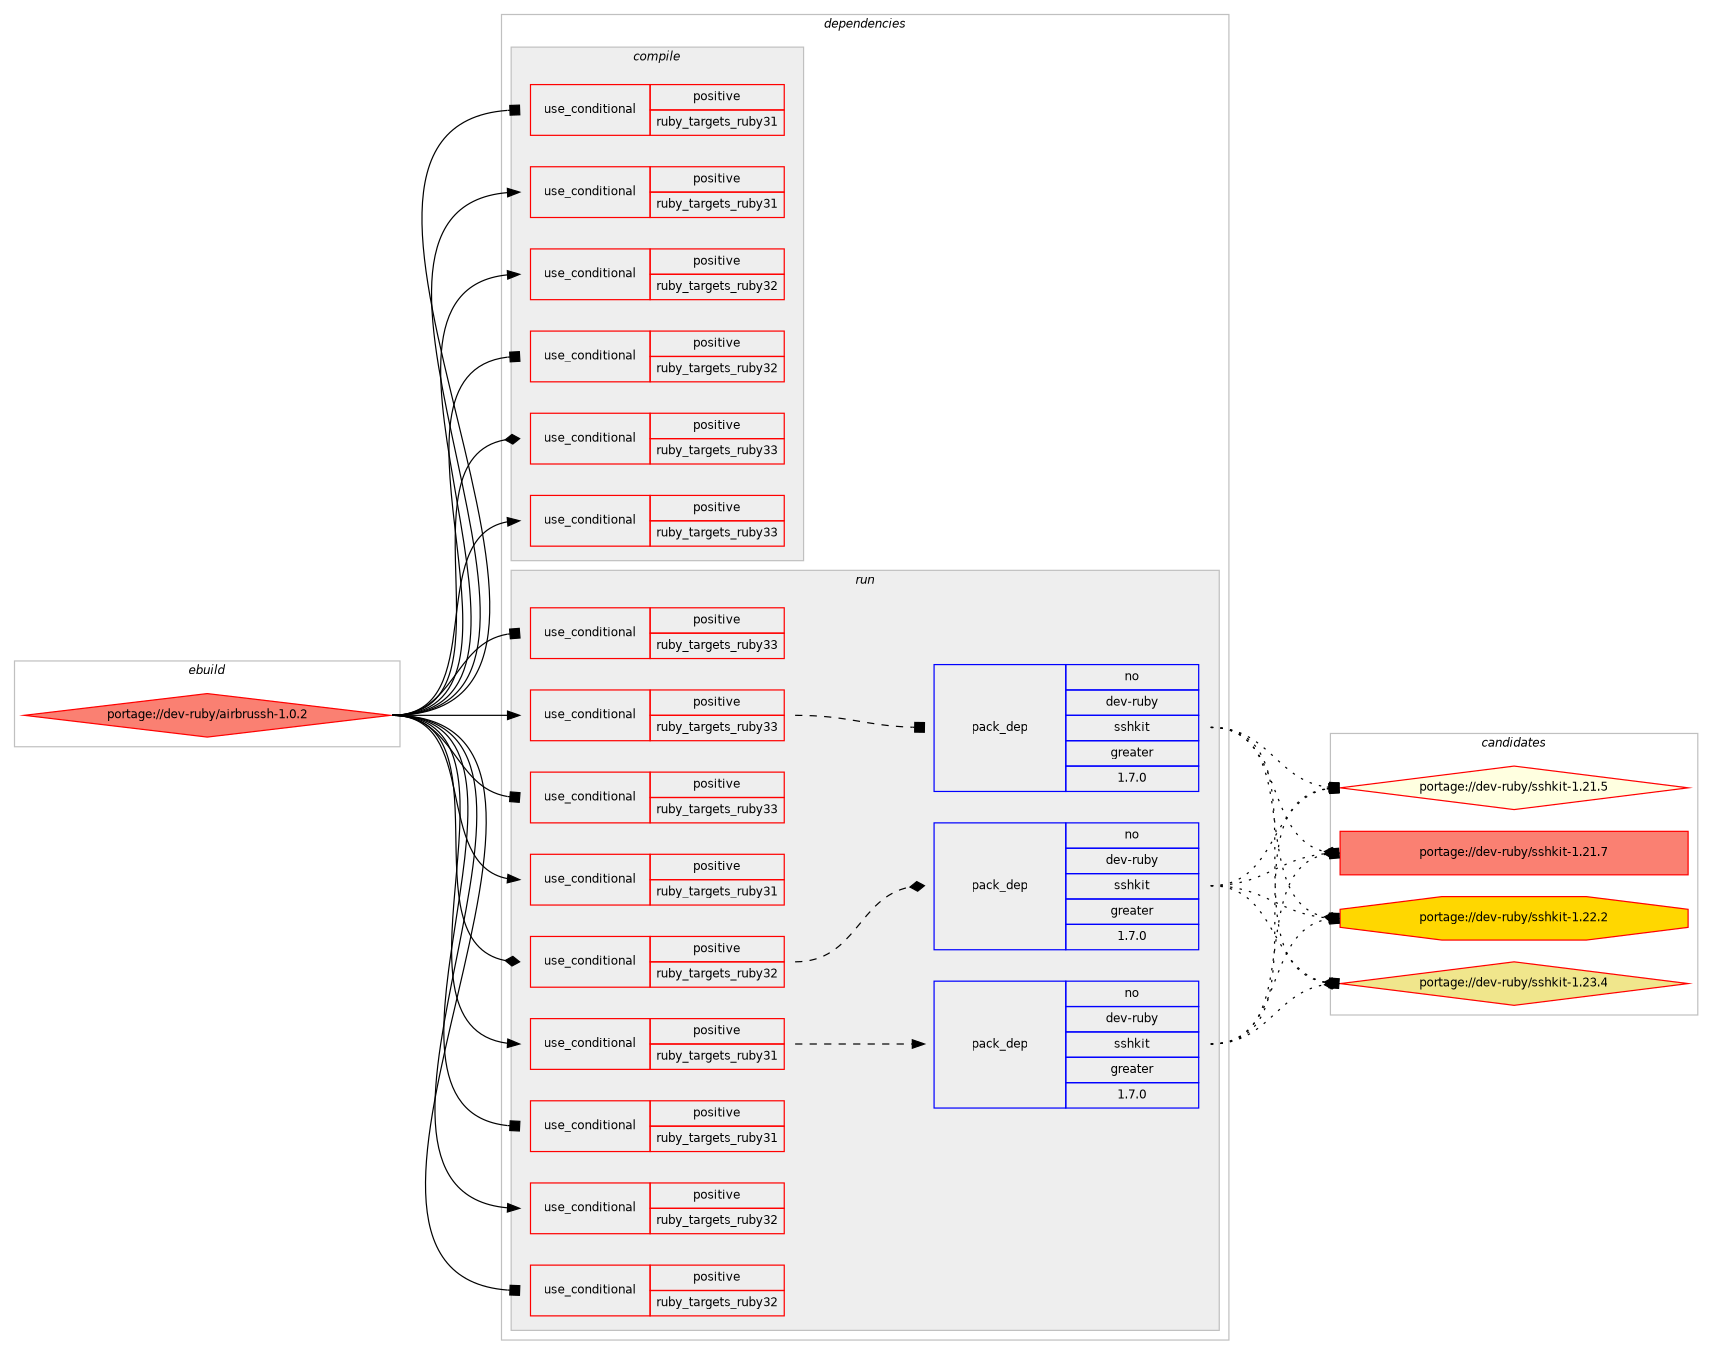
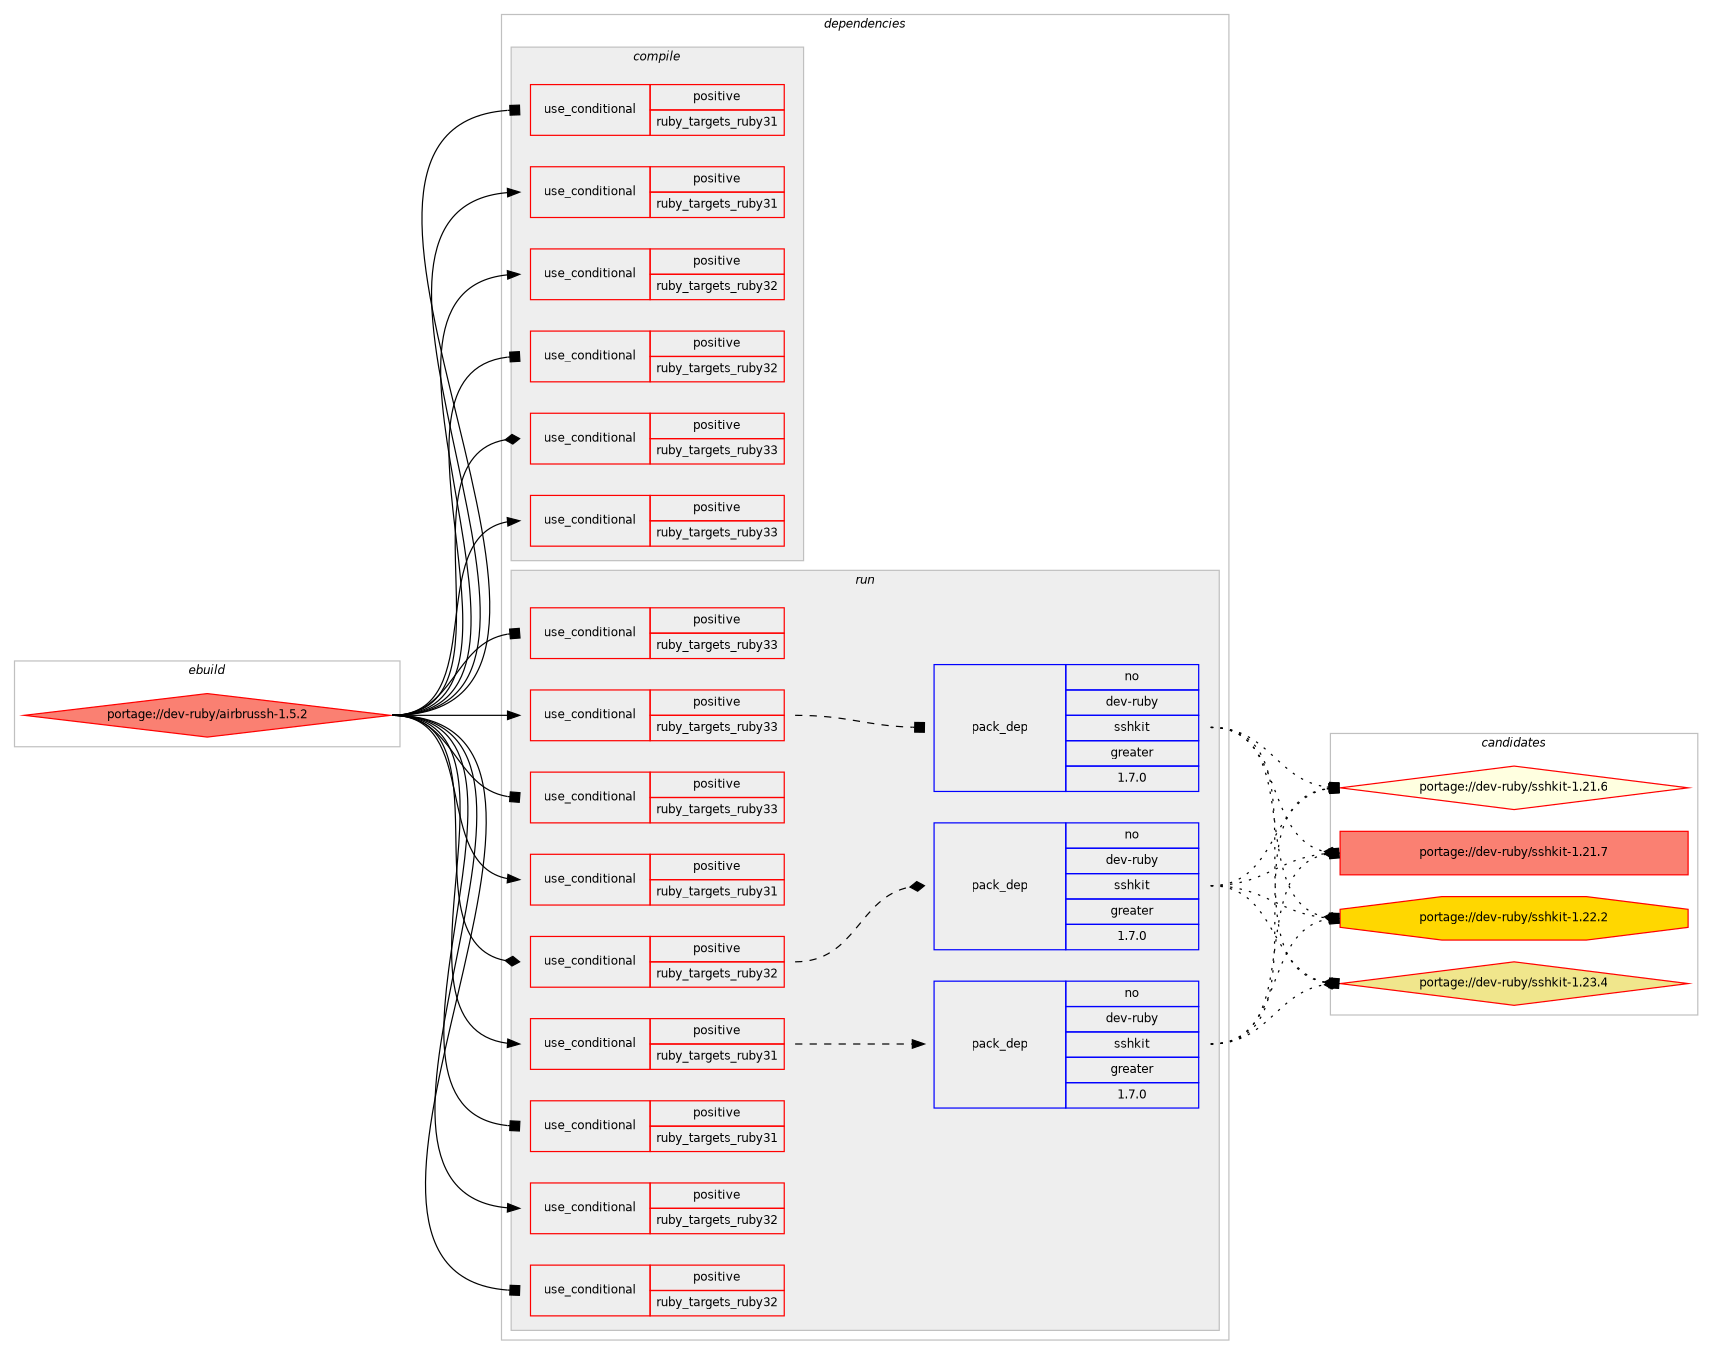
(207, 715) -> (207, 715)
(1514, 788) -> (1514, 788)
